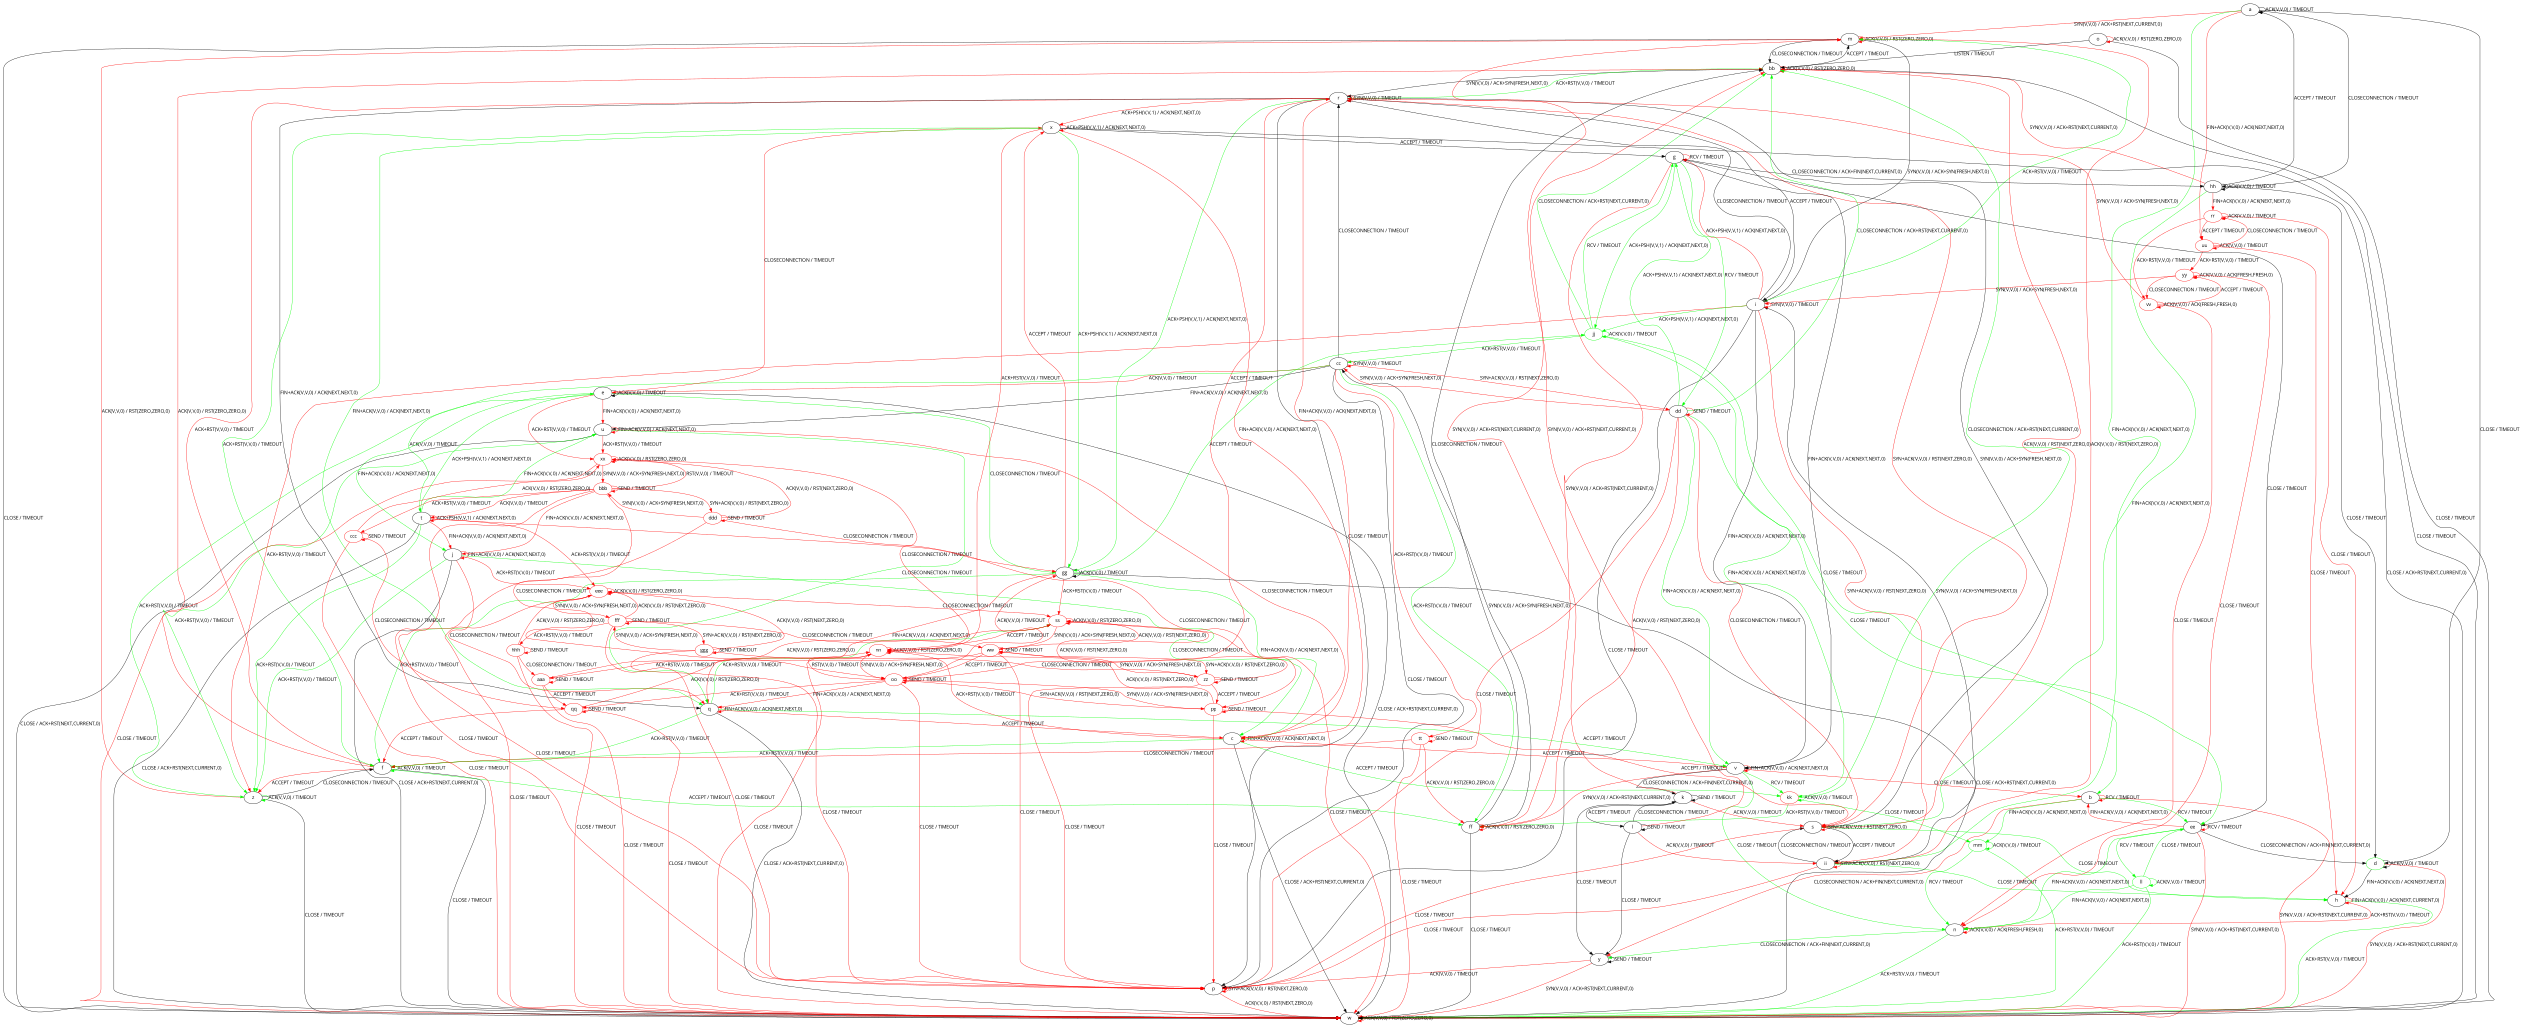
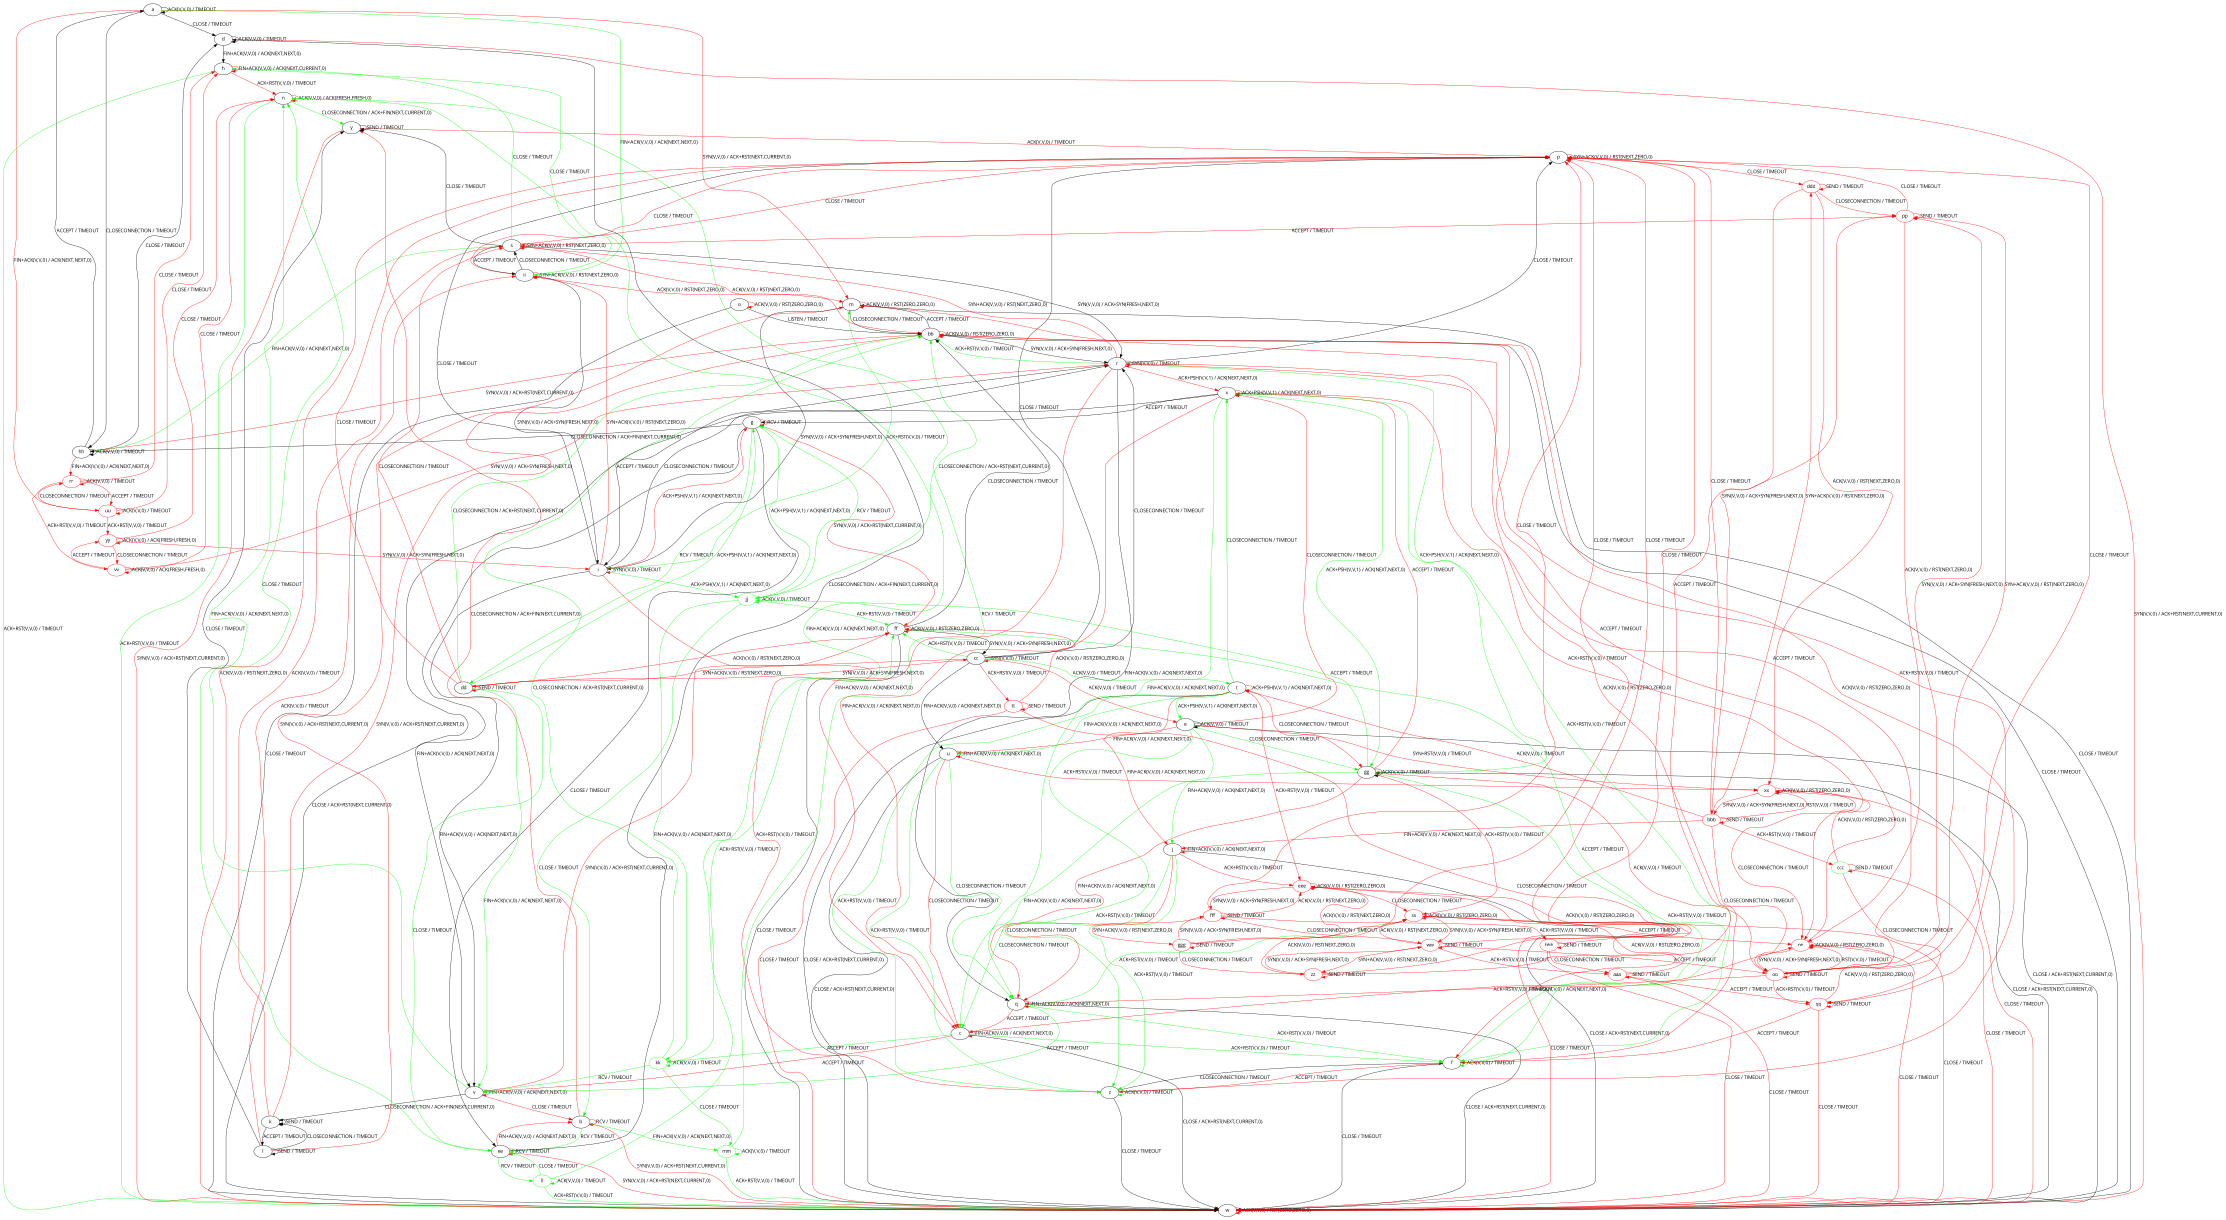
(398, 108) -> (1701, 614)
(1468, 349) -> (818, 609)
(561, 430) -> (1442, 754)
none -> (1497, 496)
(353, 536) -> (1841, 868)
none -> (1227, 543)
(1762, 780) -> (568, 1080)
(1789, 798) -> (658, 1063)
(646, 821) -> (1701, 168)
(1577, 836) -> (446, 177)
(2375, 864) -> (223, 39)
